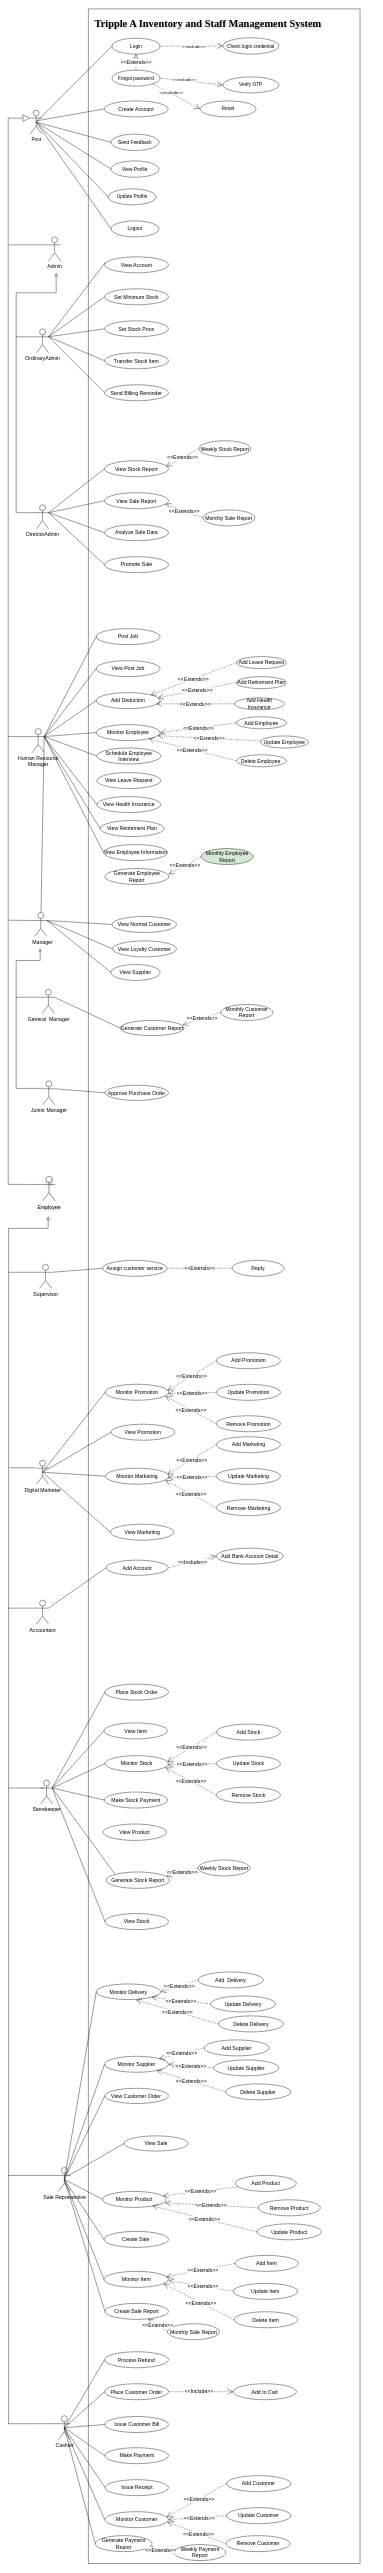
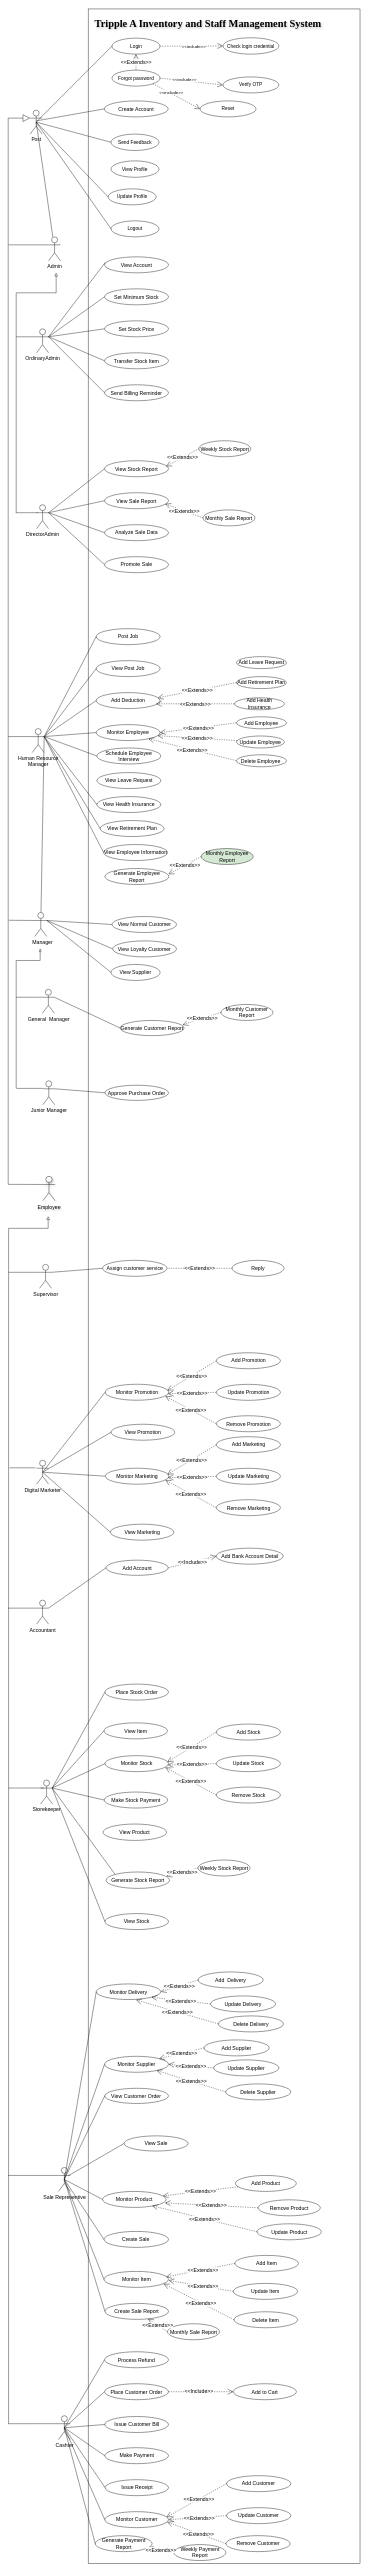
(77, 147) -> (45, 183)
(200, 676) -> none
(285, 742) -> (261, 742)
